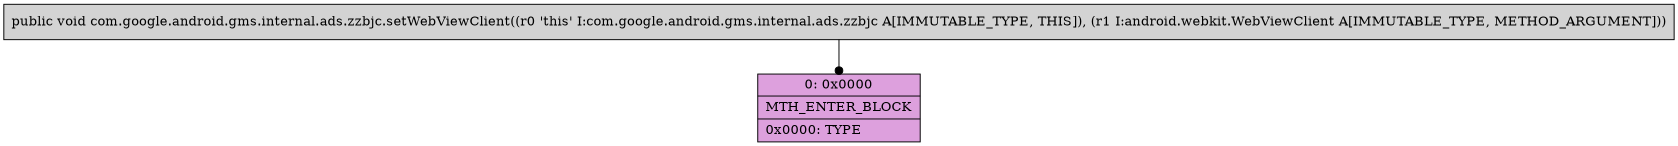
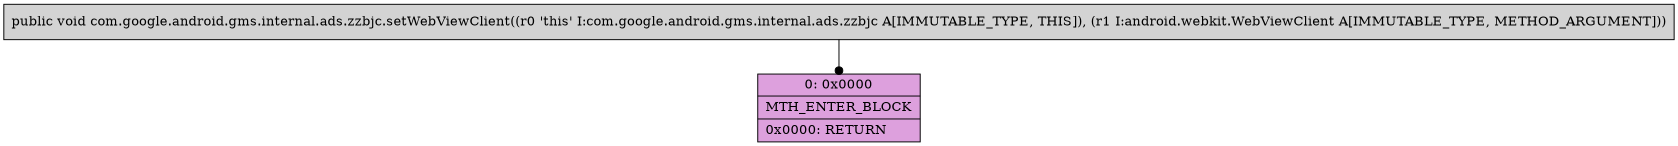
(820, 130) -> (833, 130)
